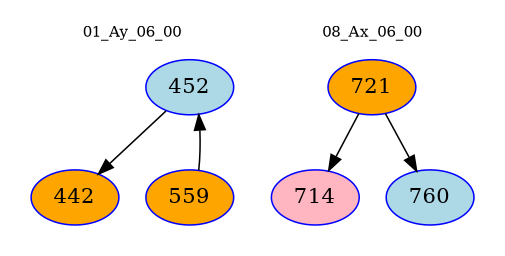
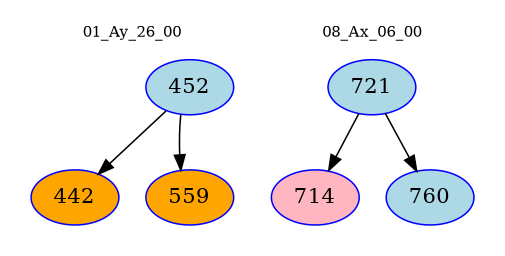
(132, 33) -> (132, 33)
(372, 87) -> (372, 87)
(200, 150) -> (180, 135)
